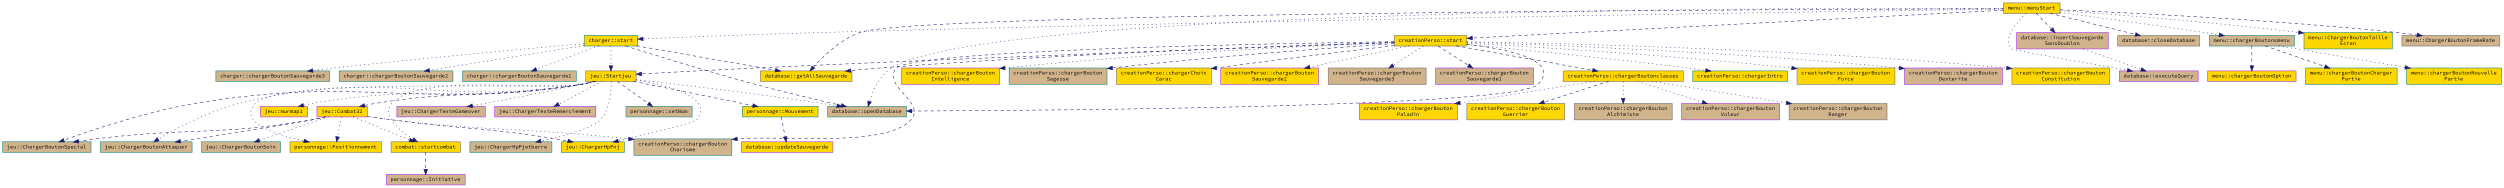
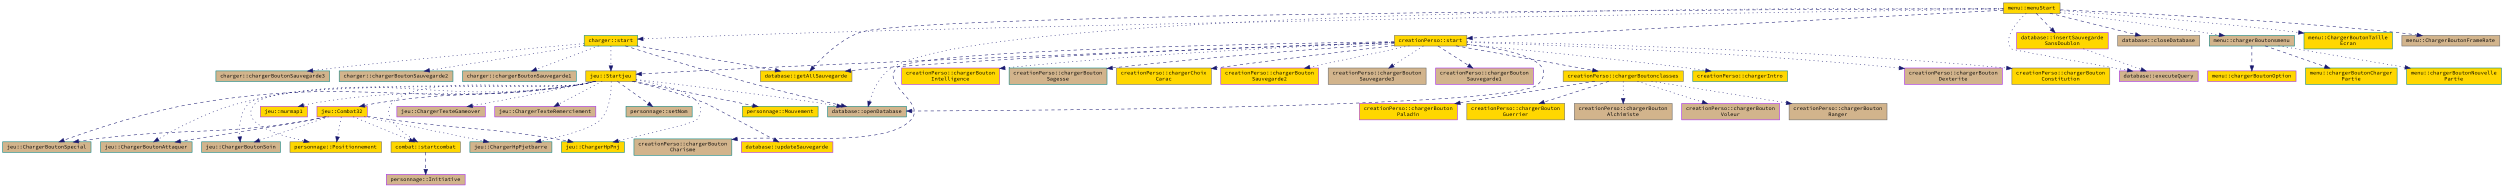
(2062, 41) -> (2062, 41)
(1846, 76) -> none
none -> (404, 87)
(1528, 92) -> (1528, 92)
(783, 127) -> (706, 103)
(517, 130) -> (424, 129)
